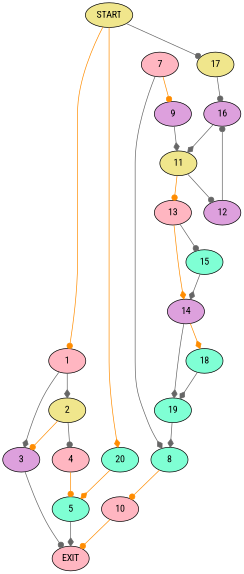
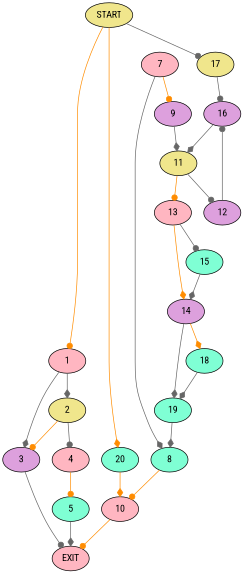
(98, 481) -> (120, 480)
